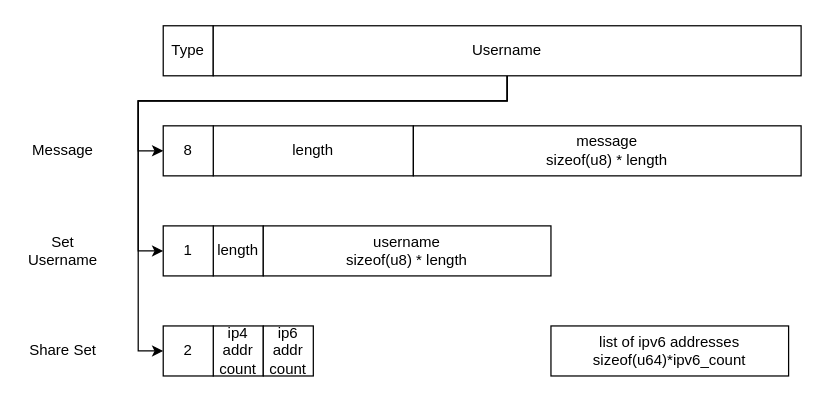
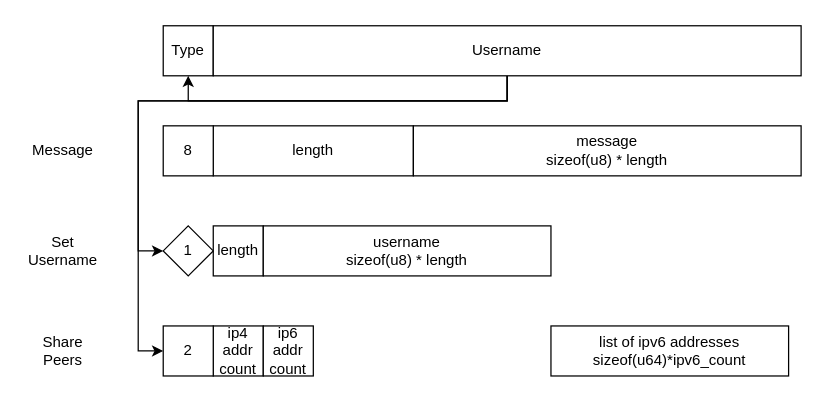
(148, 151) -> (188, 91)
(188, 251) -> (188, 251)
(63, 351) -> (63, 351)
